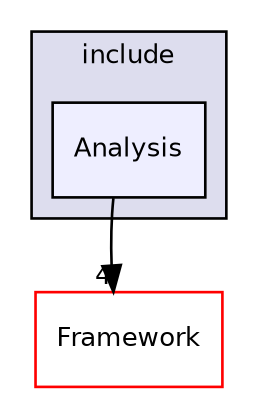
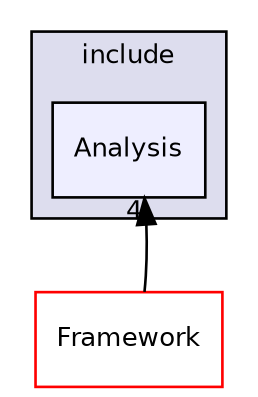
(111, 235) -> (147, 258)
